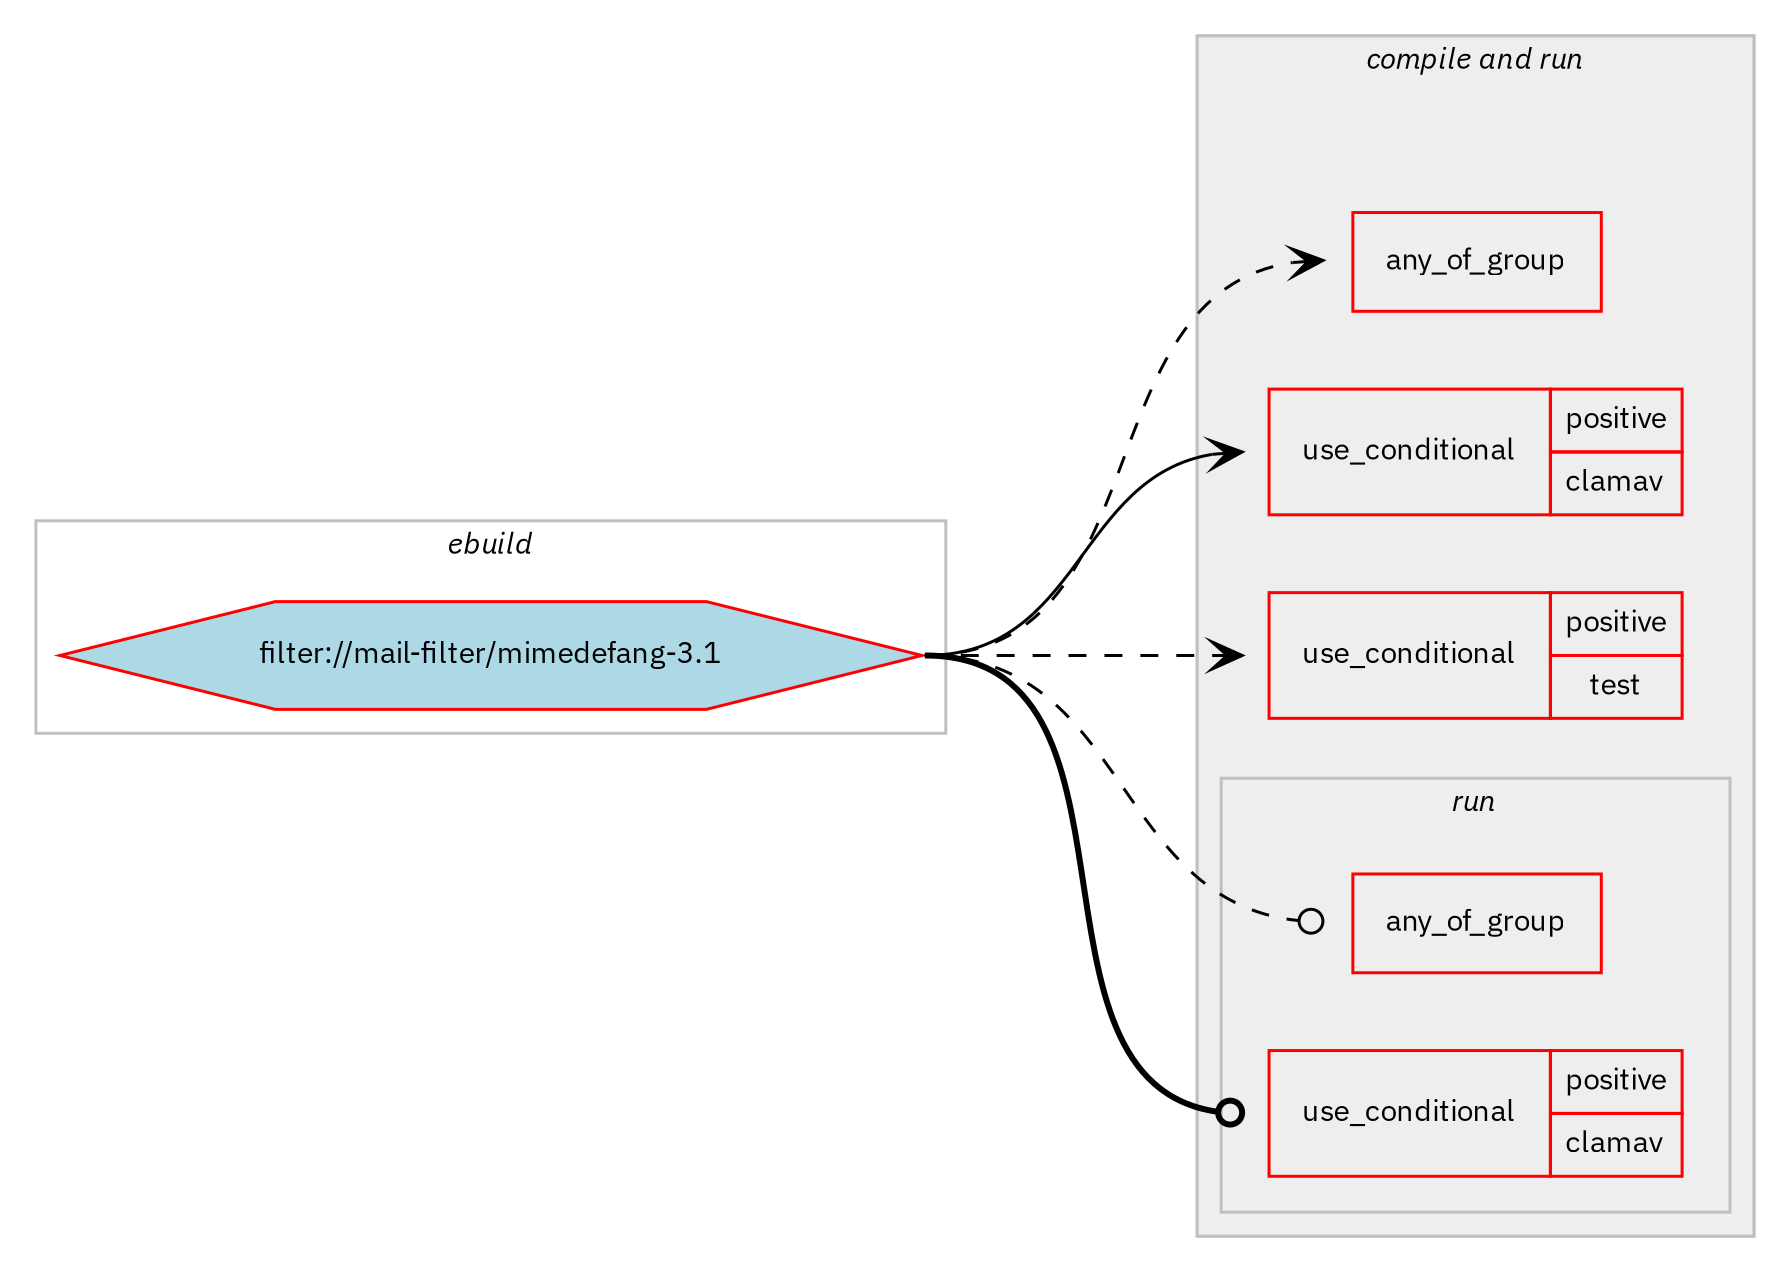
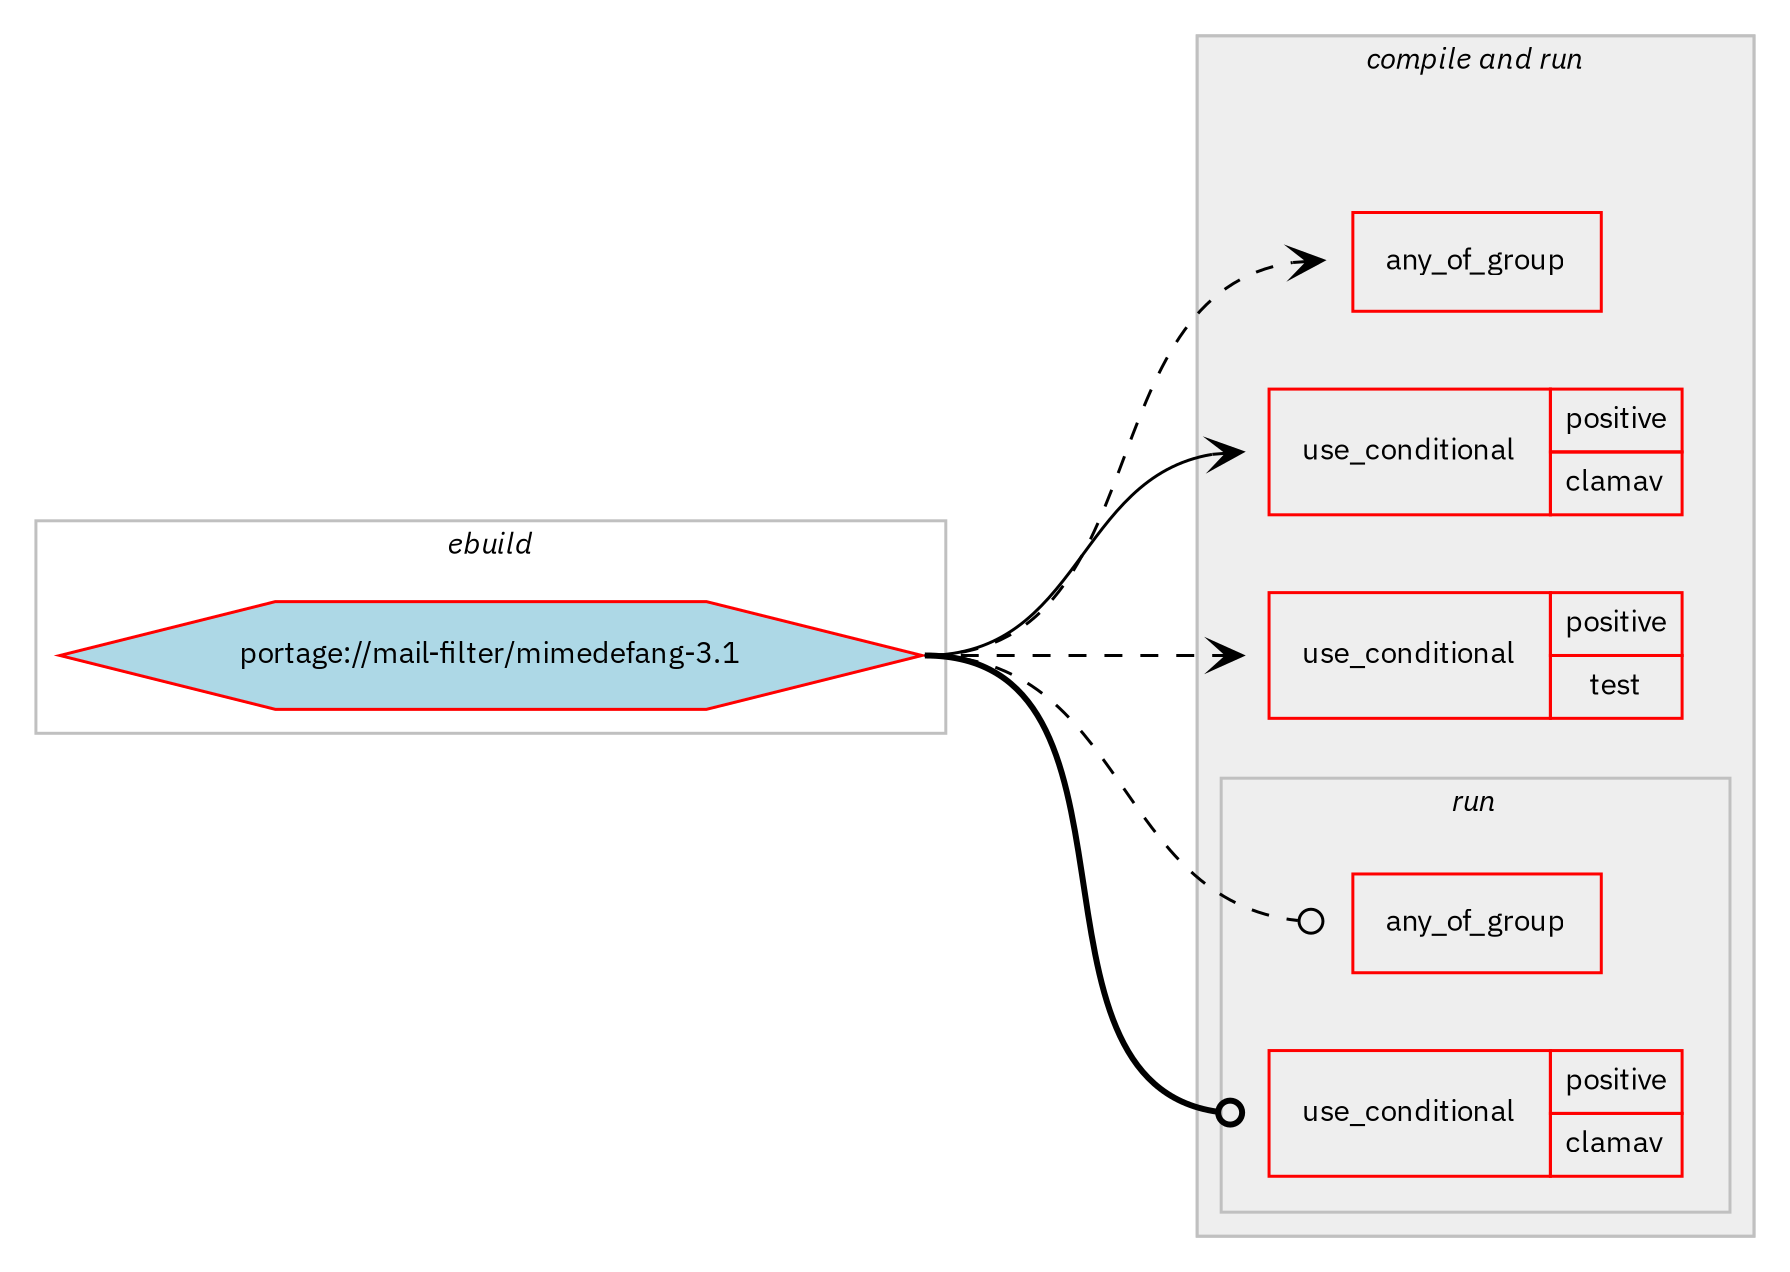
(491, 655) -> (491, 655)
